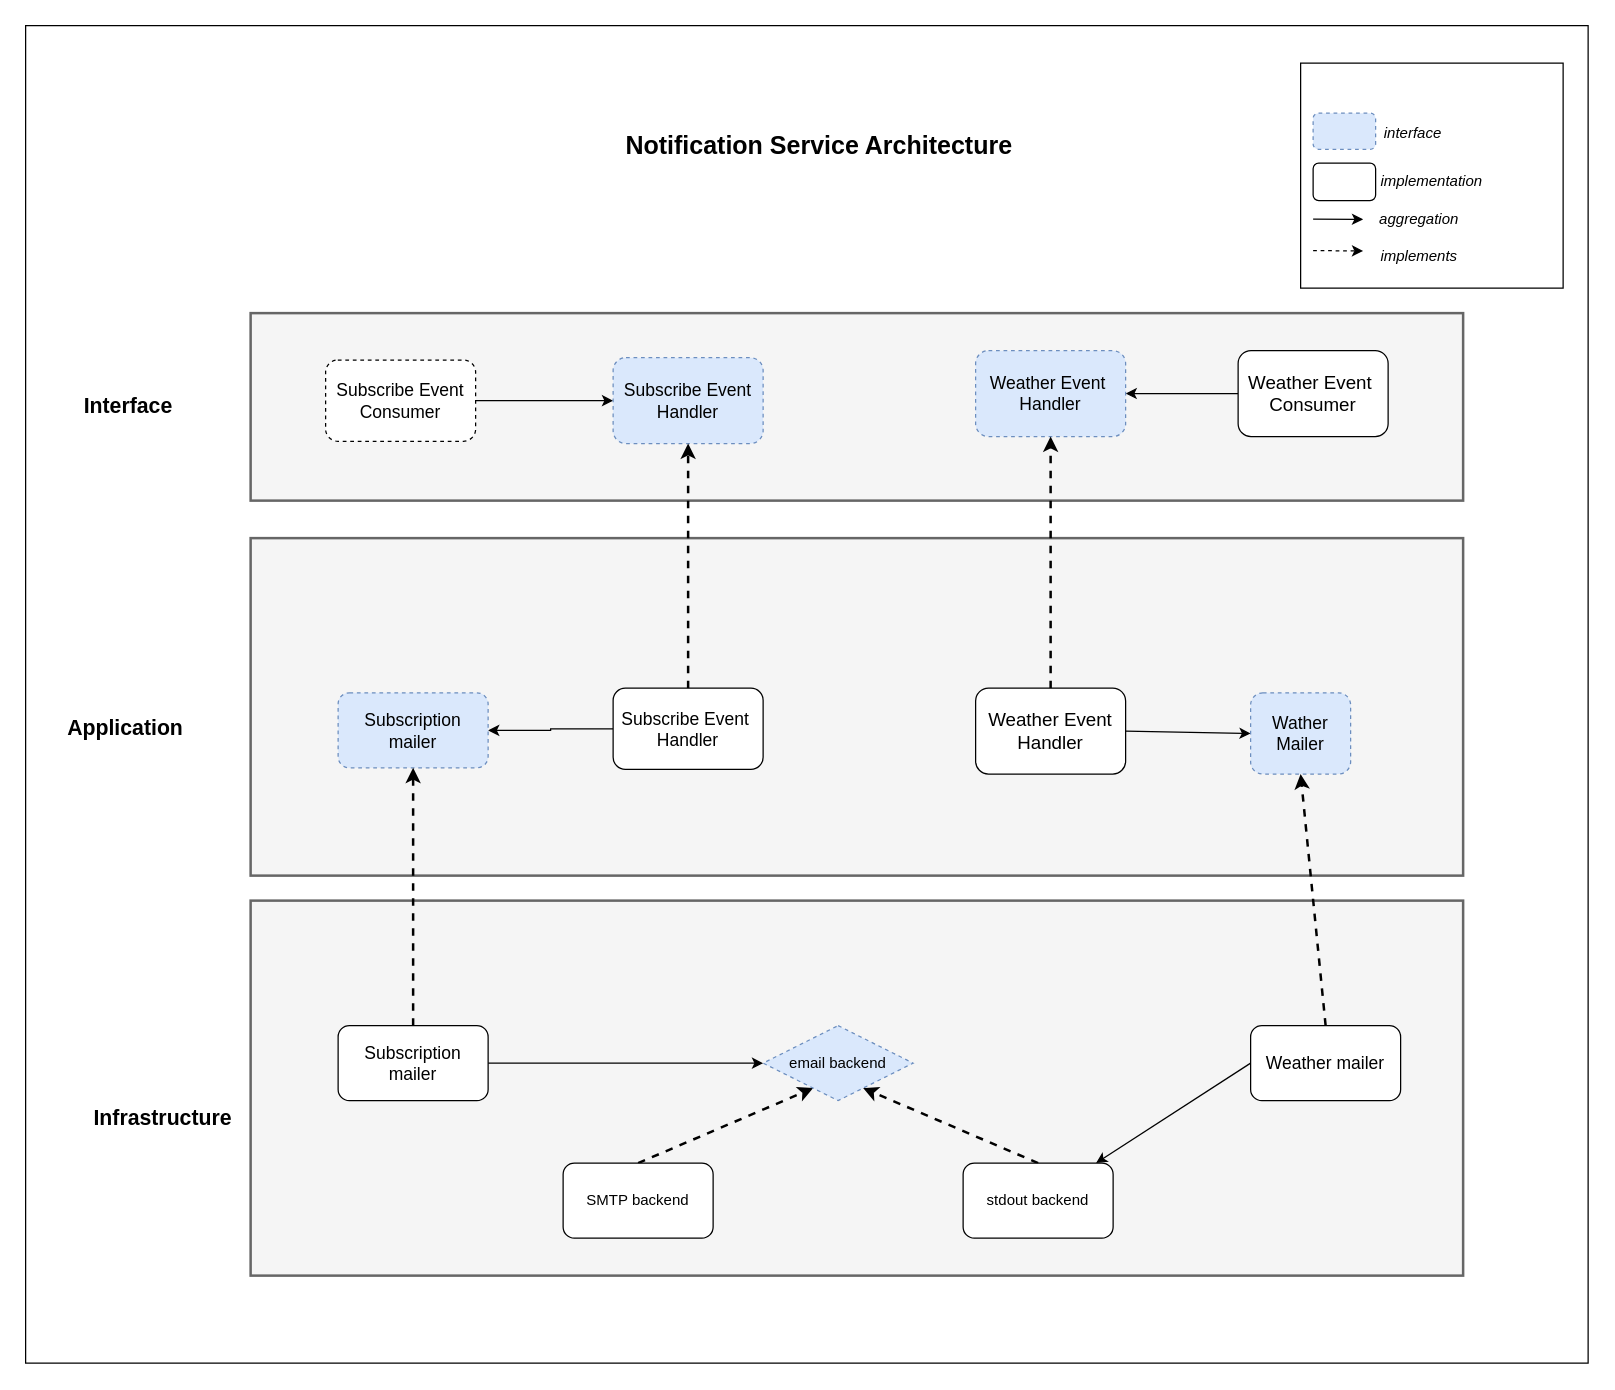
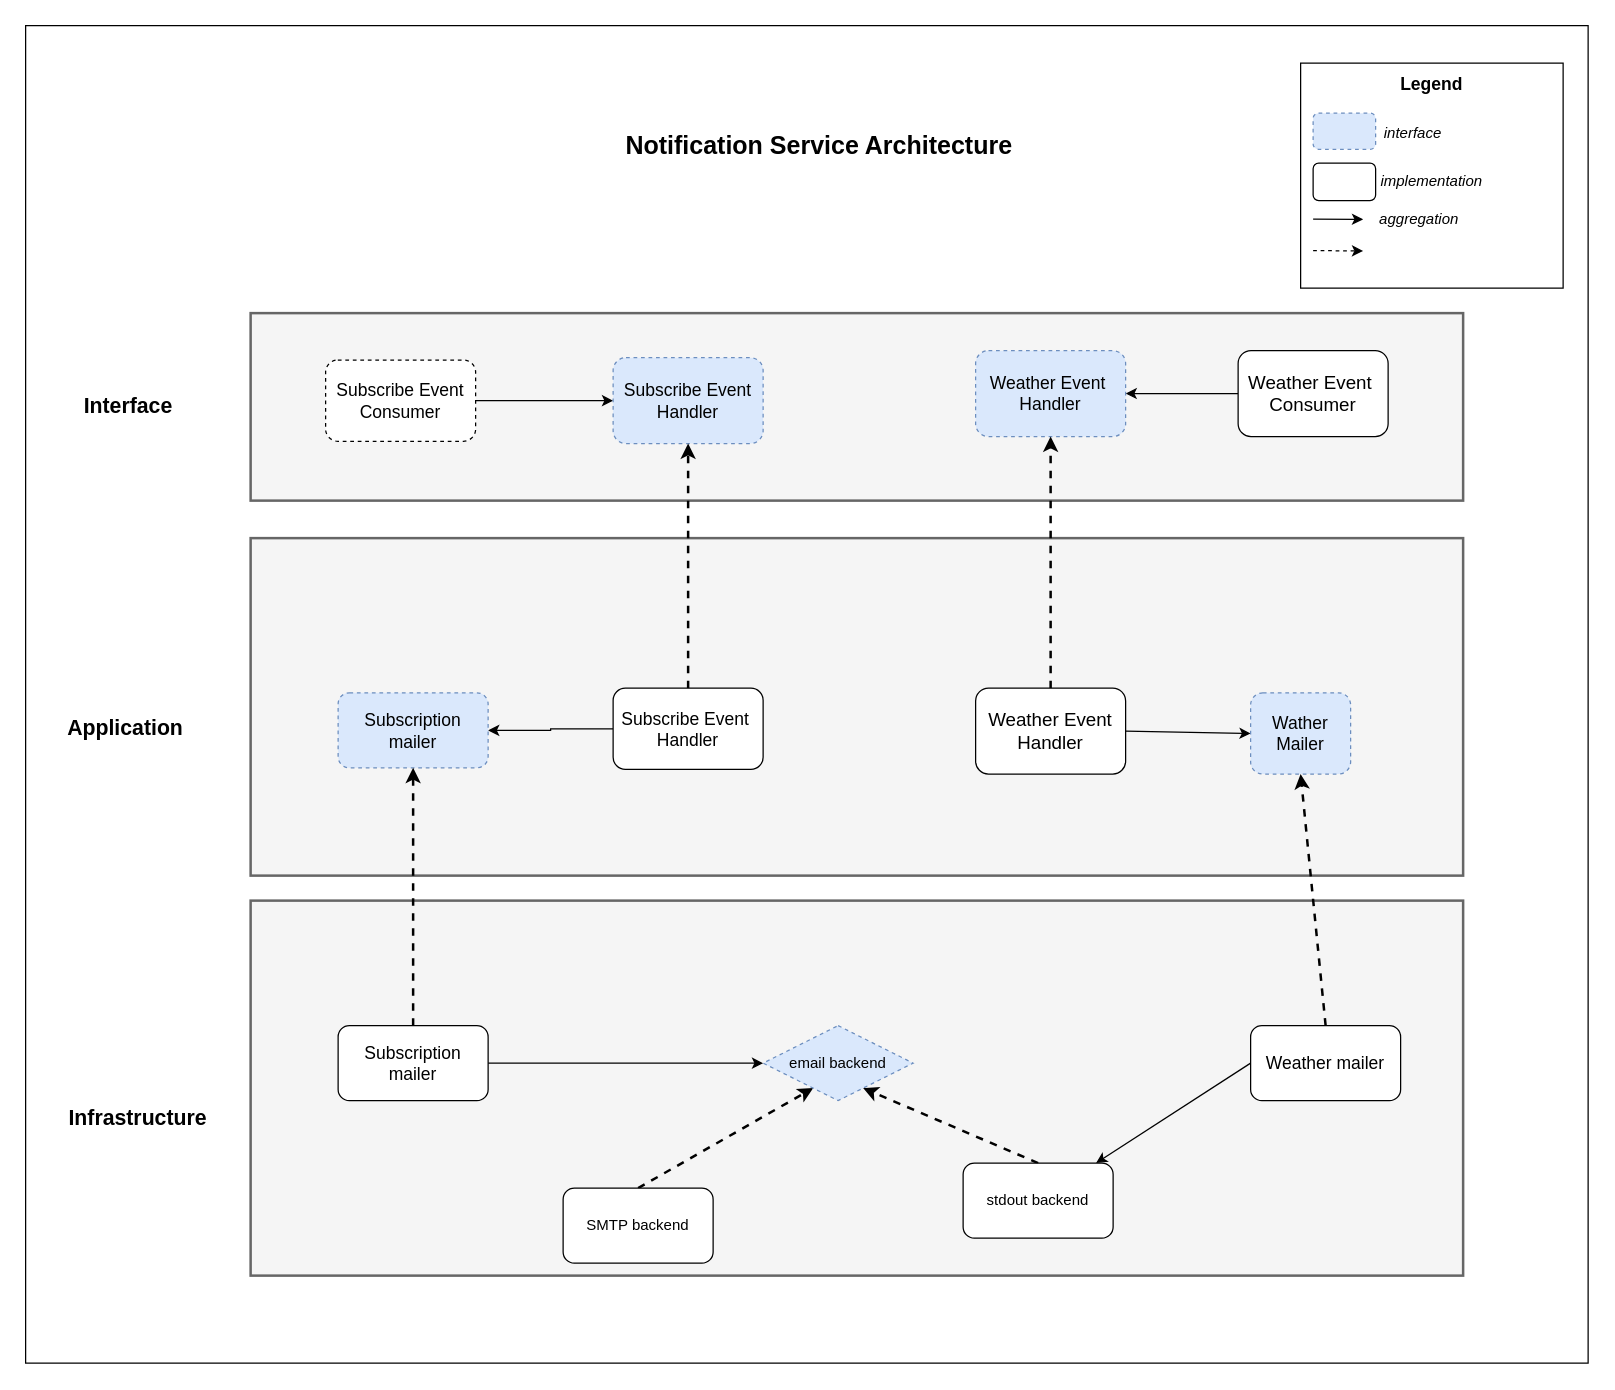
none -> (1432, 85)
(1419, 257) -> none
(163, 1119) -> (138, 1119)
(638, 1201) -> (638, 1226)
